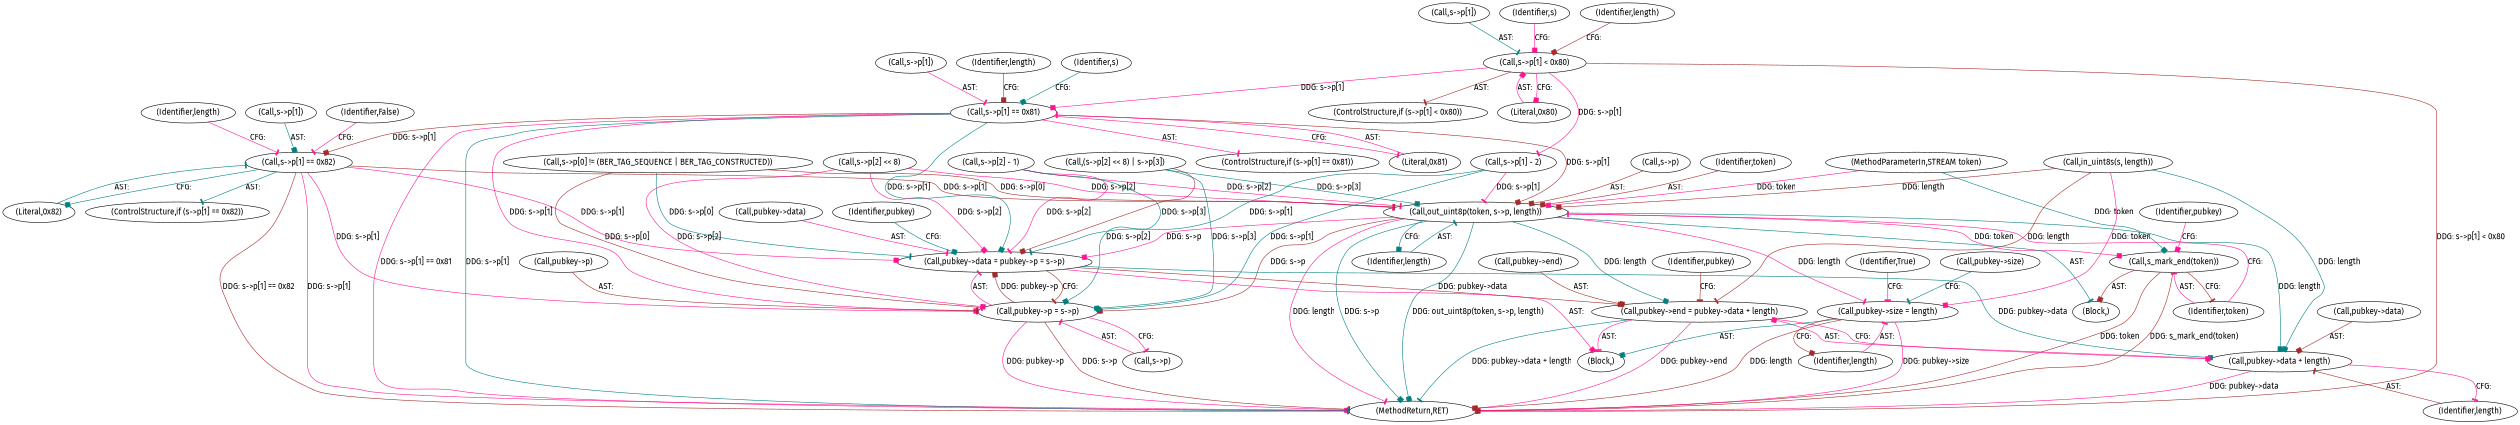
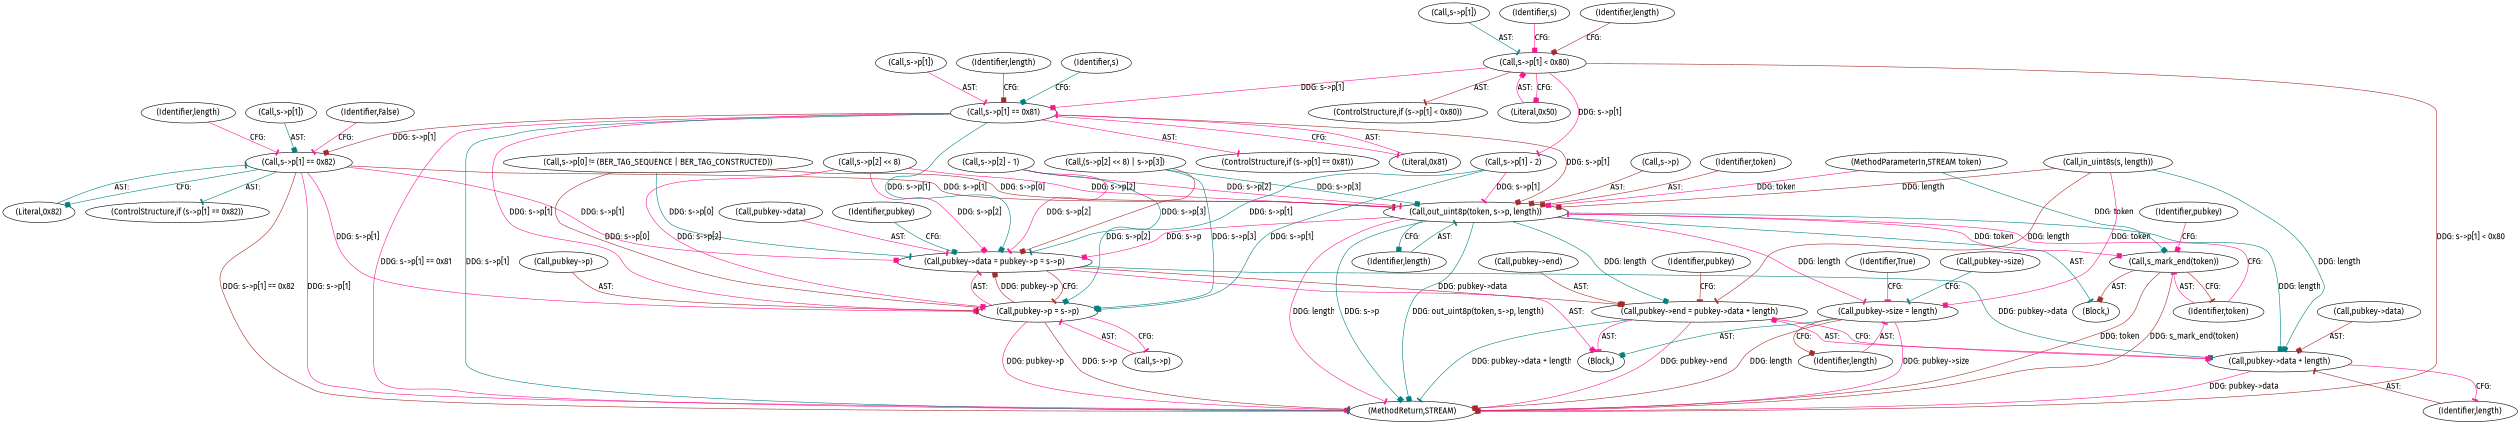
(1534, 113) -> (1534, 113)
(1259, 267) -> none
(1412, 411) -> (1412, 411)
